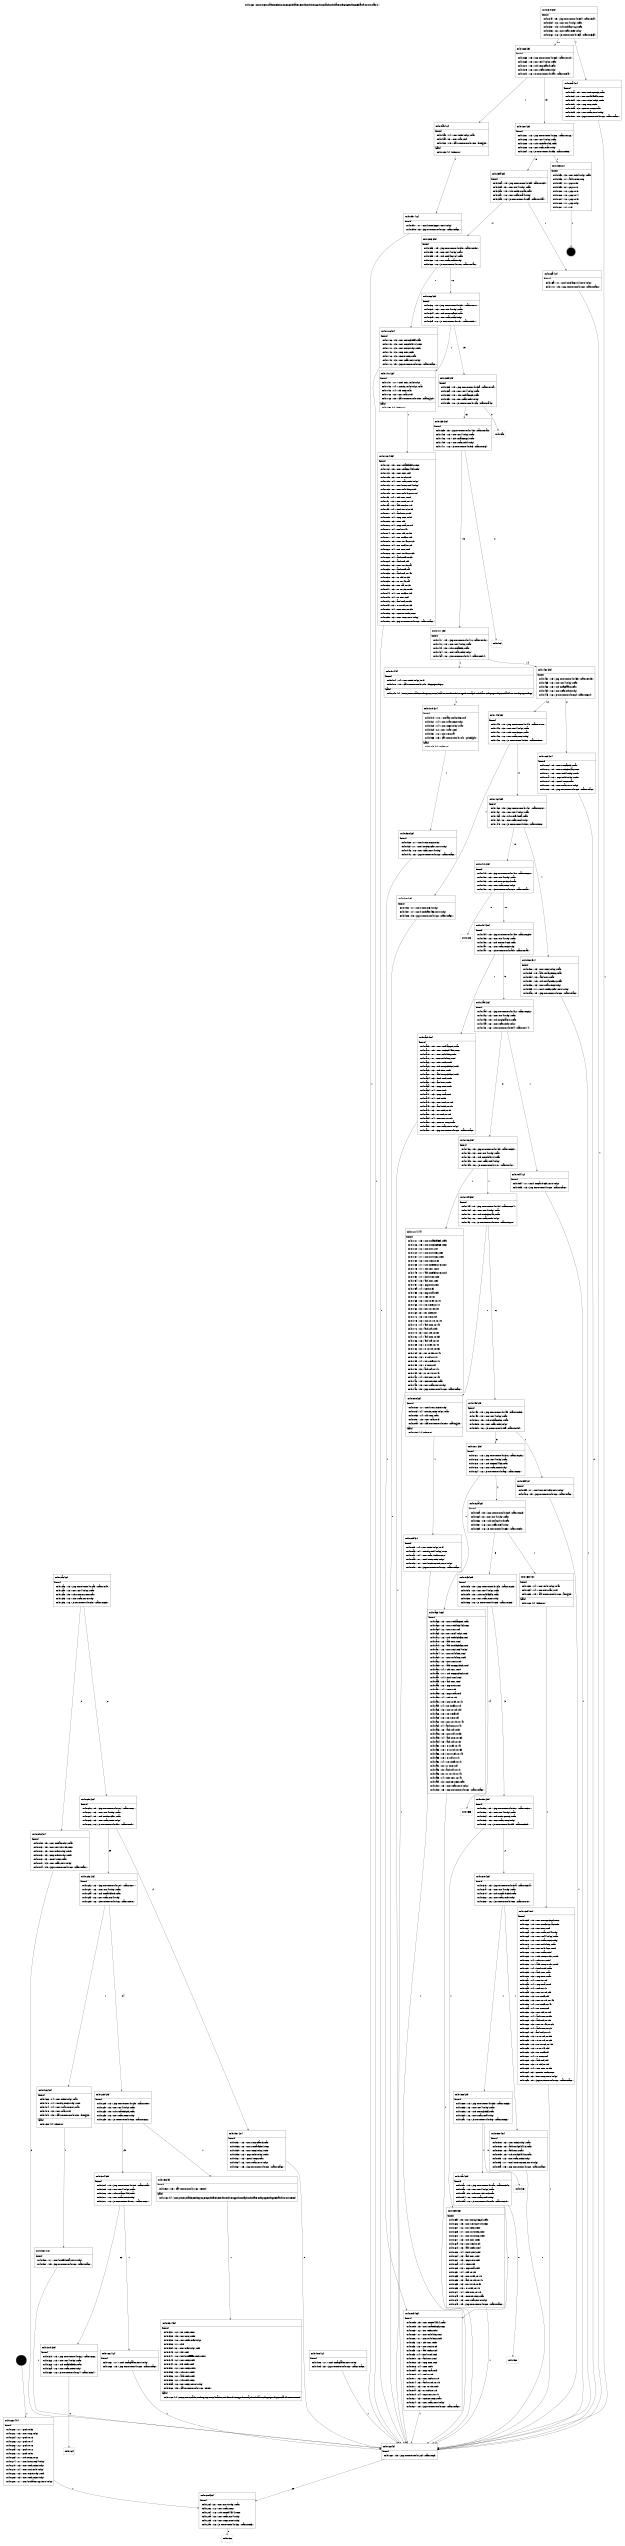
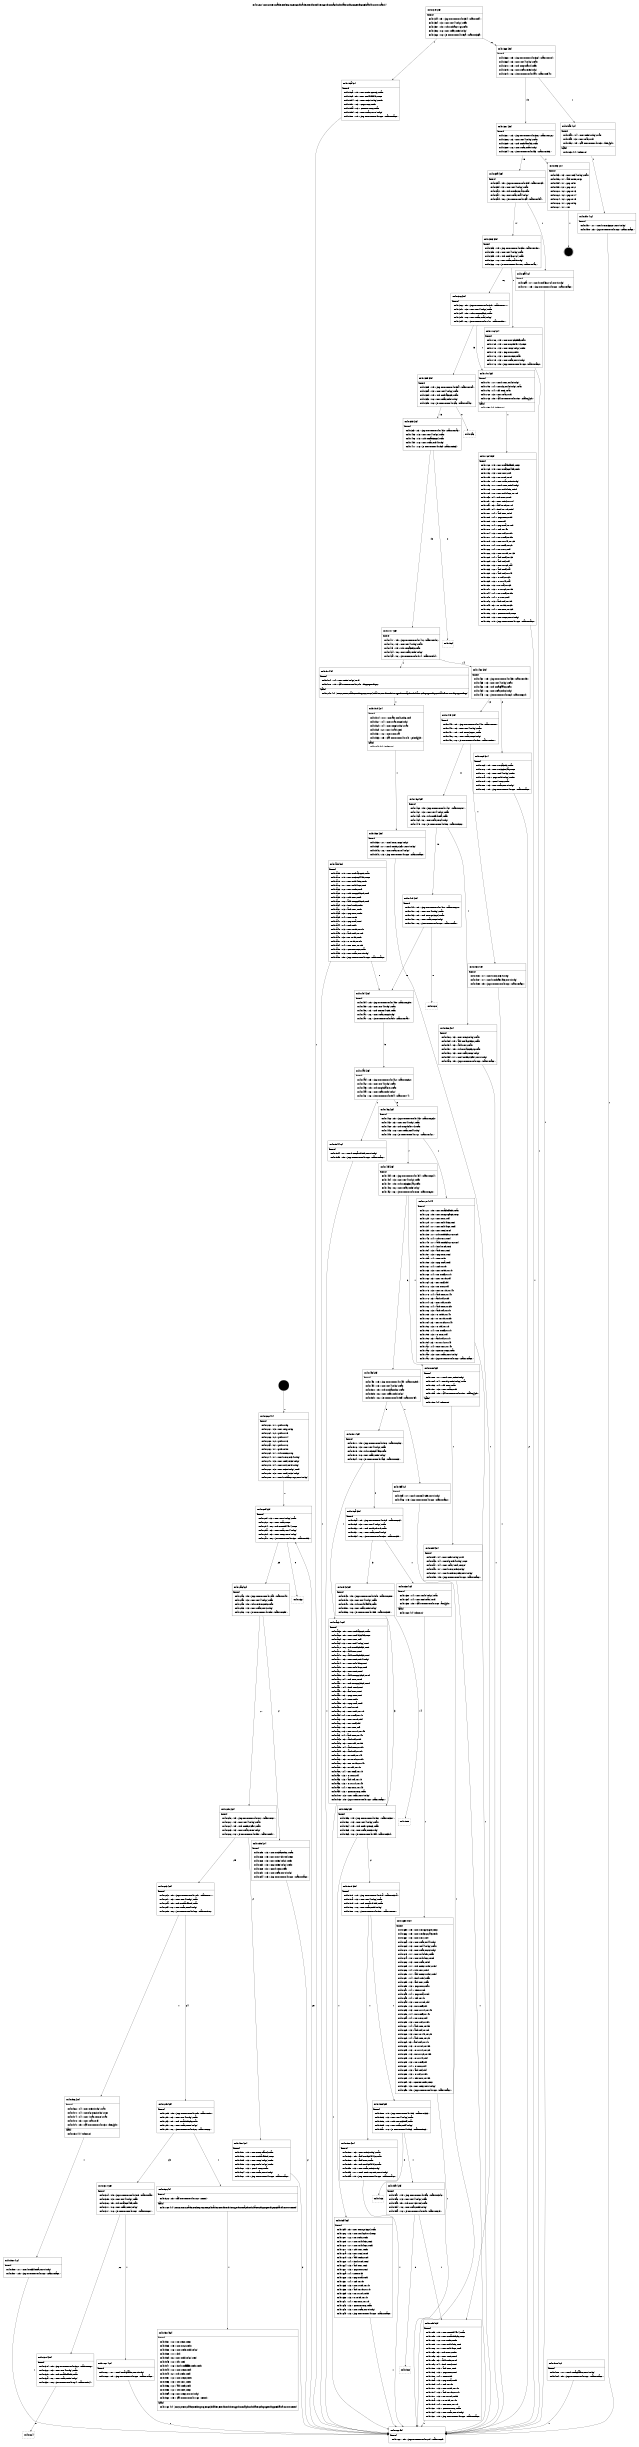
(476, 993) -> (375, 975)
none -> (272, 1562)
